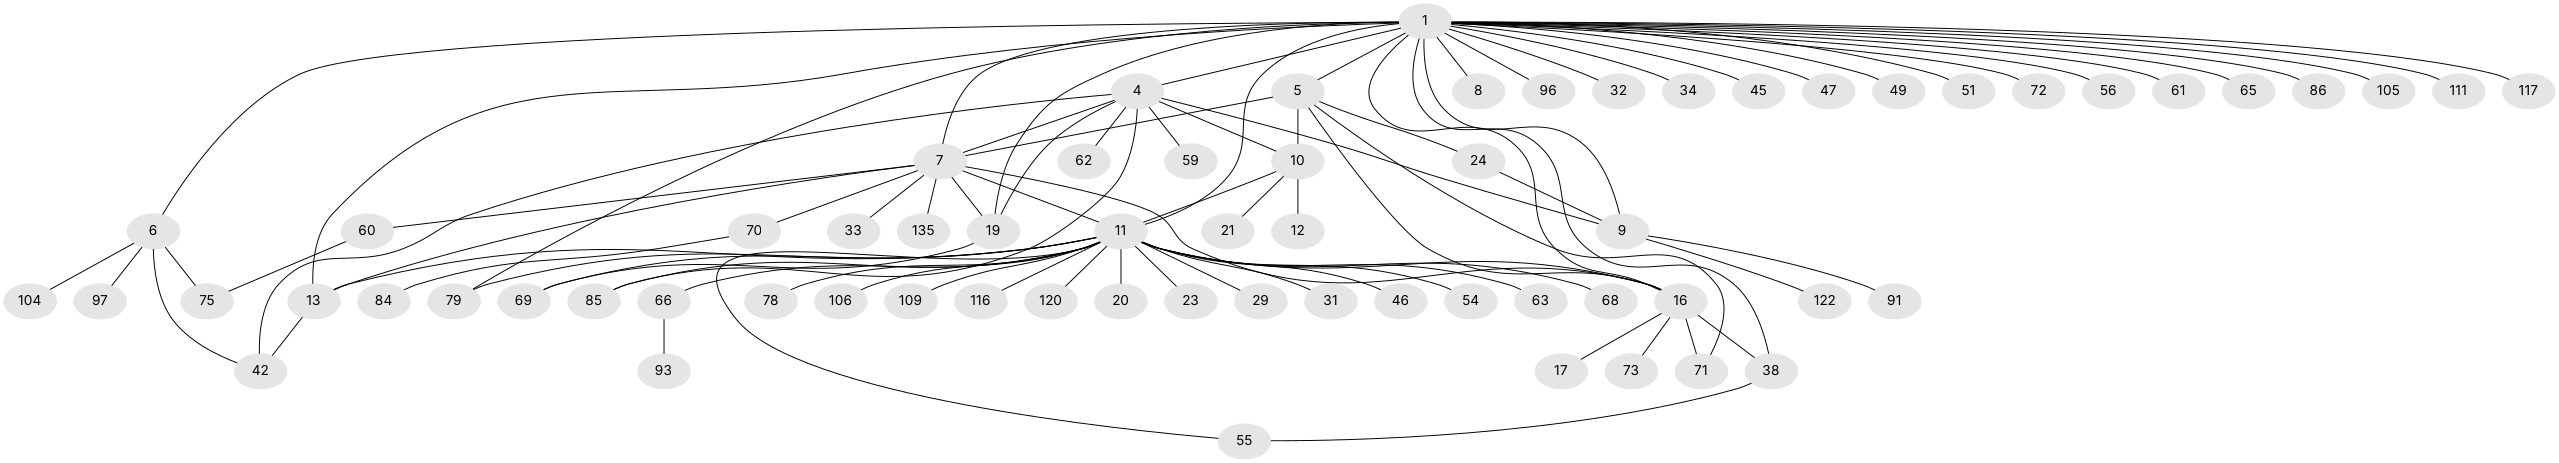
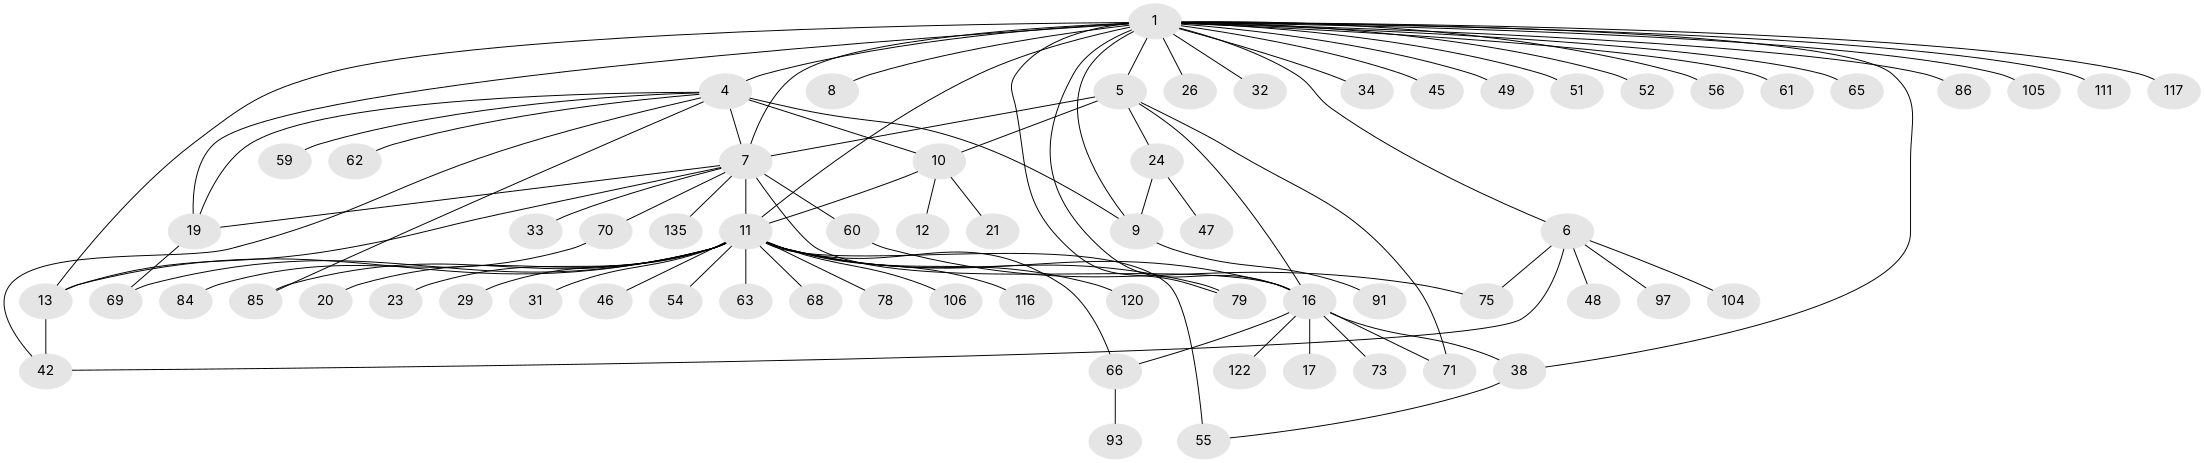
(1632, 40) -> (1182, 196)
(1549, 91) -> (1190, 91)
(2039, 91) -> (1647, 91)
(1725, 264) -> (1275, 336)
(911, 301) -> none
none -> (1594, 301)
none -> (1215, 340)
